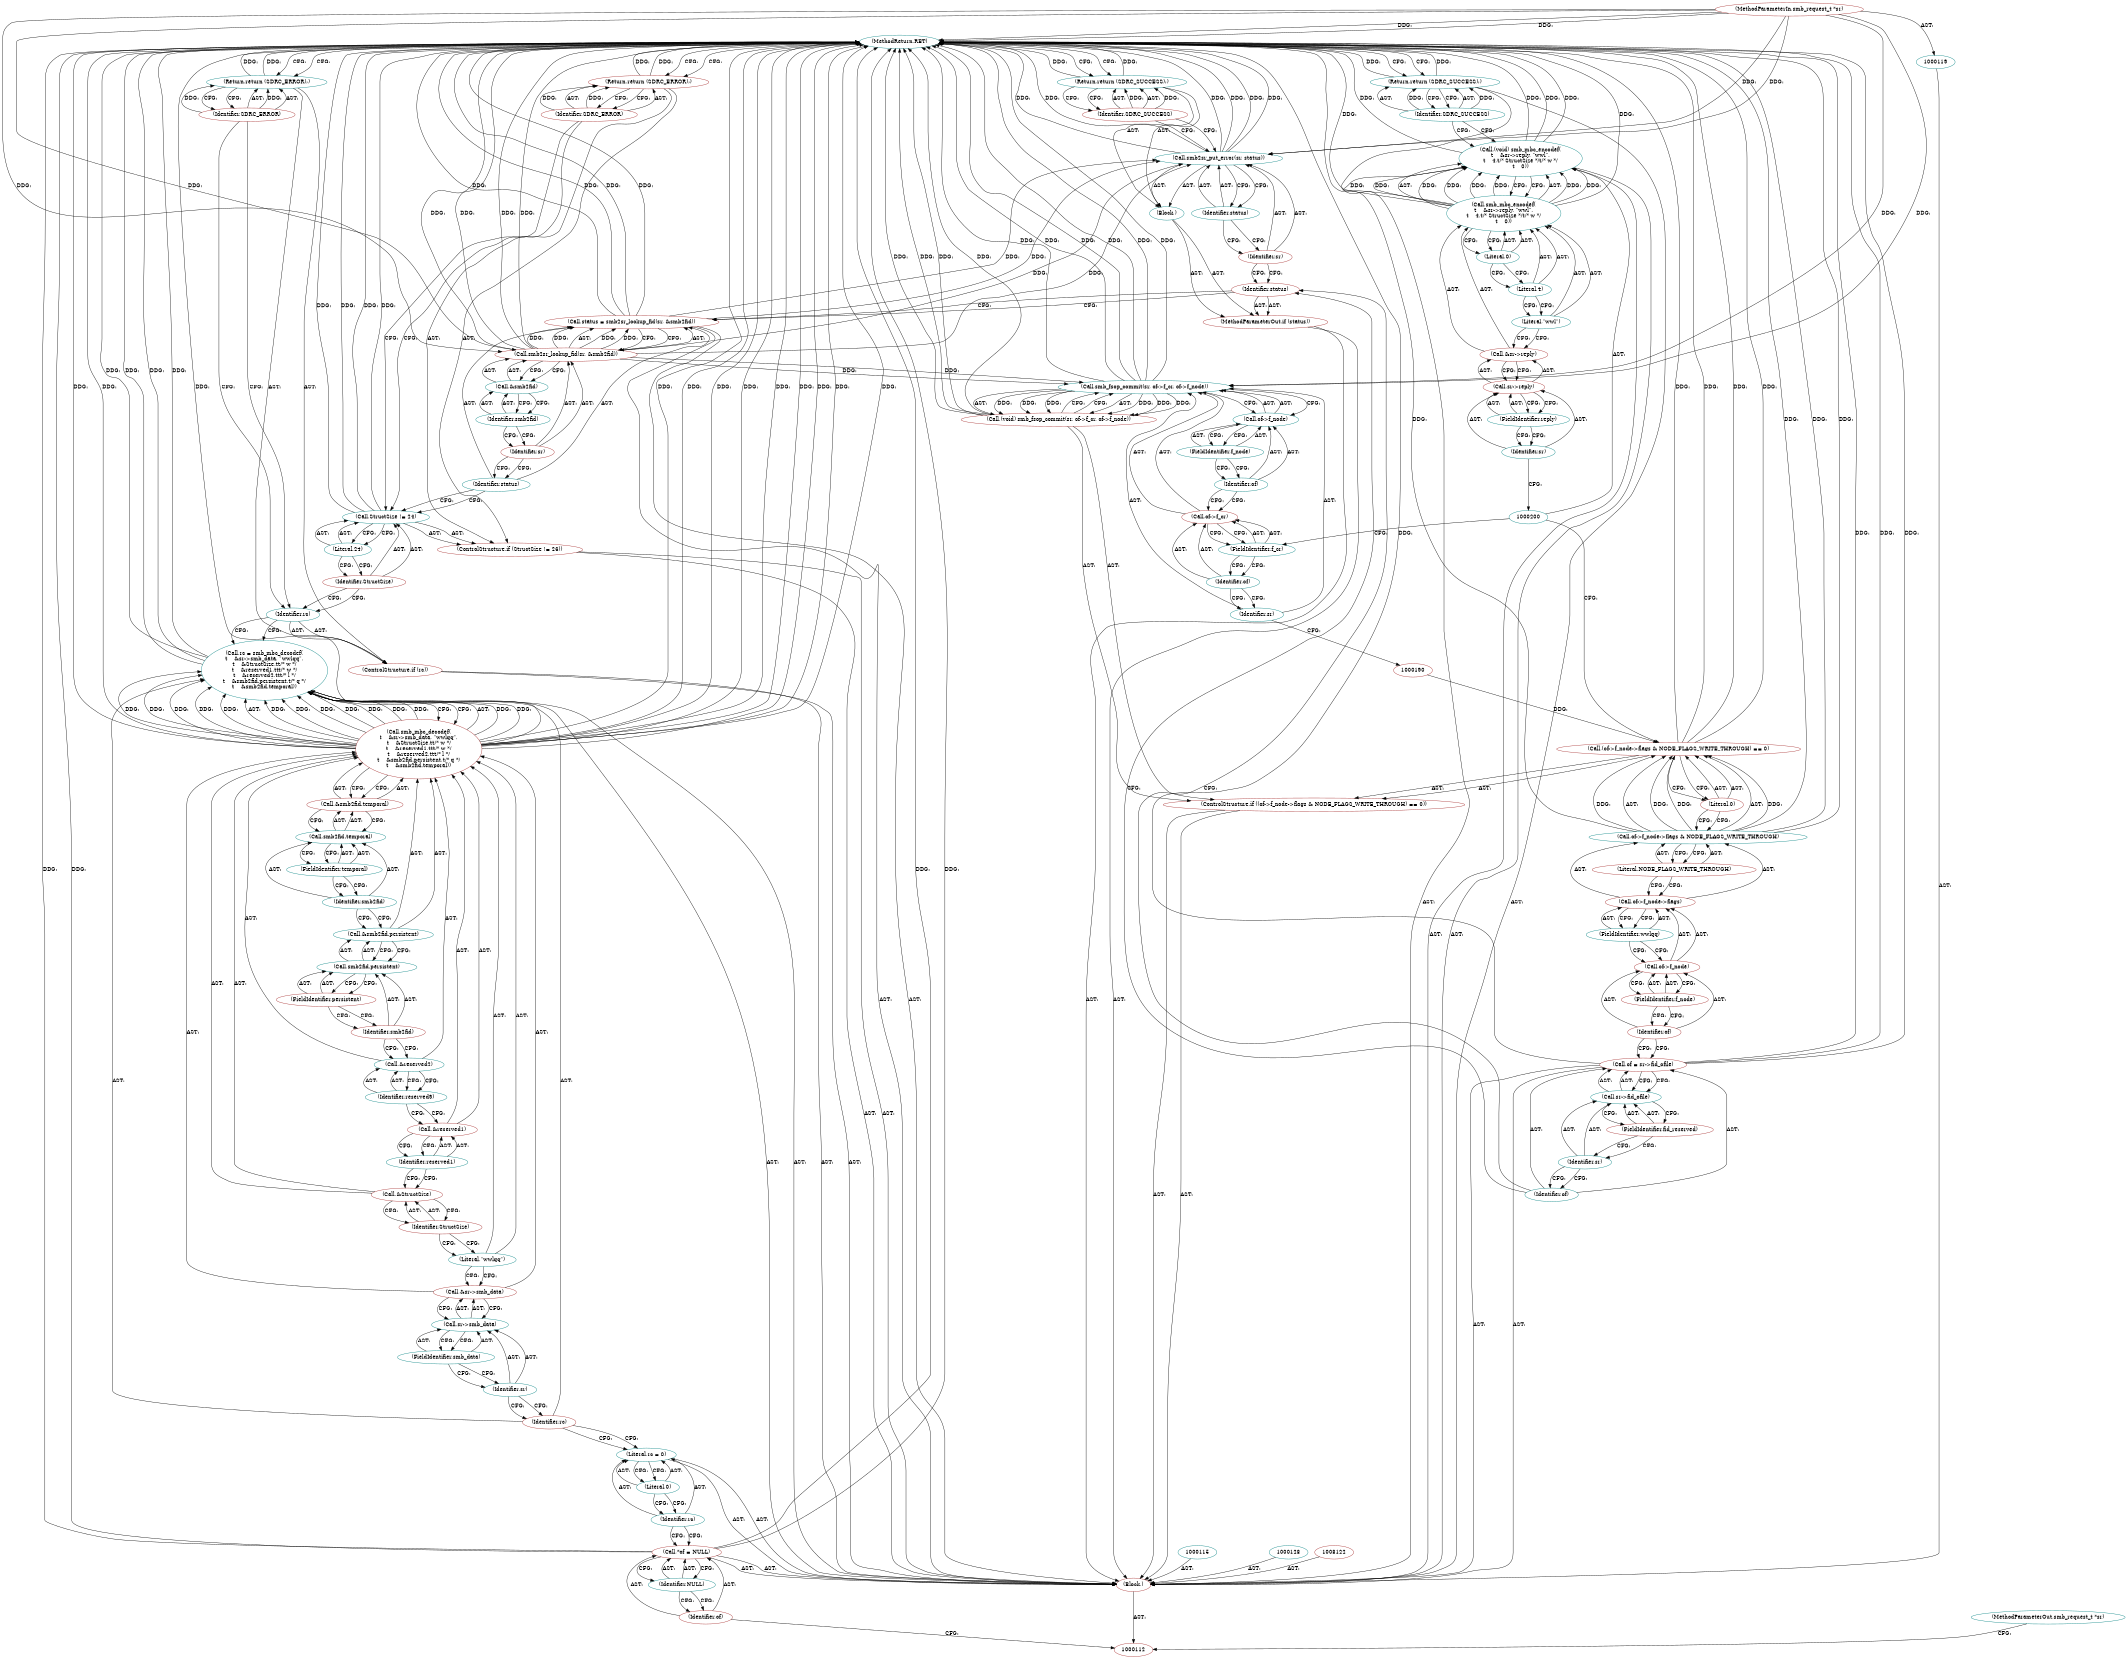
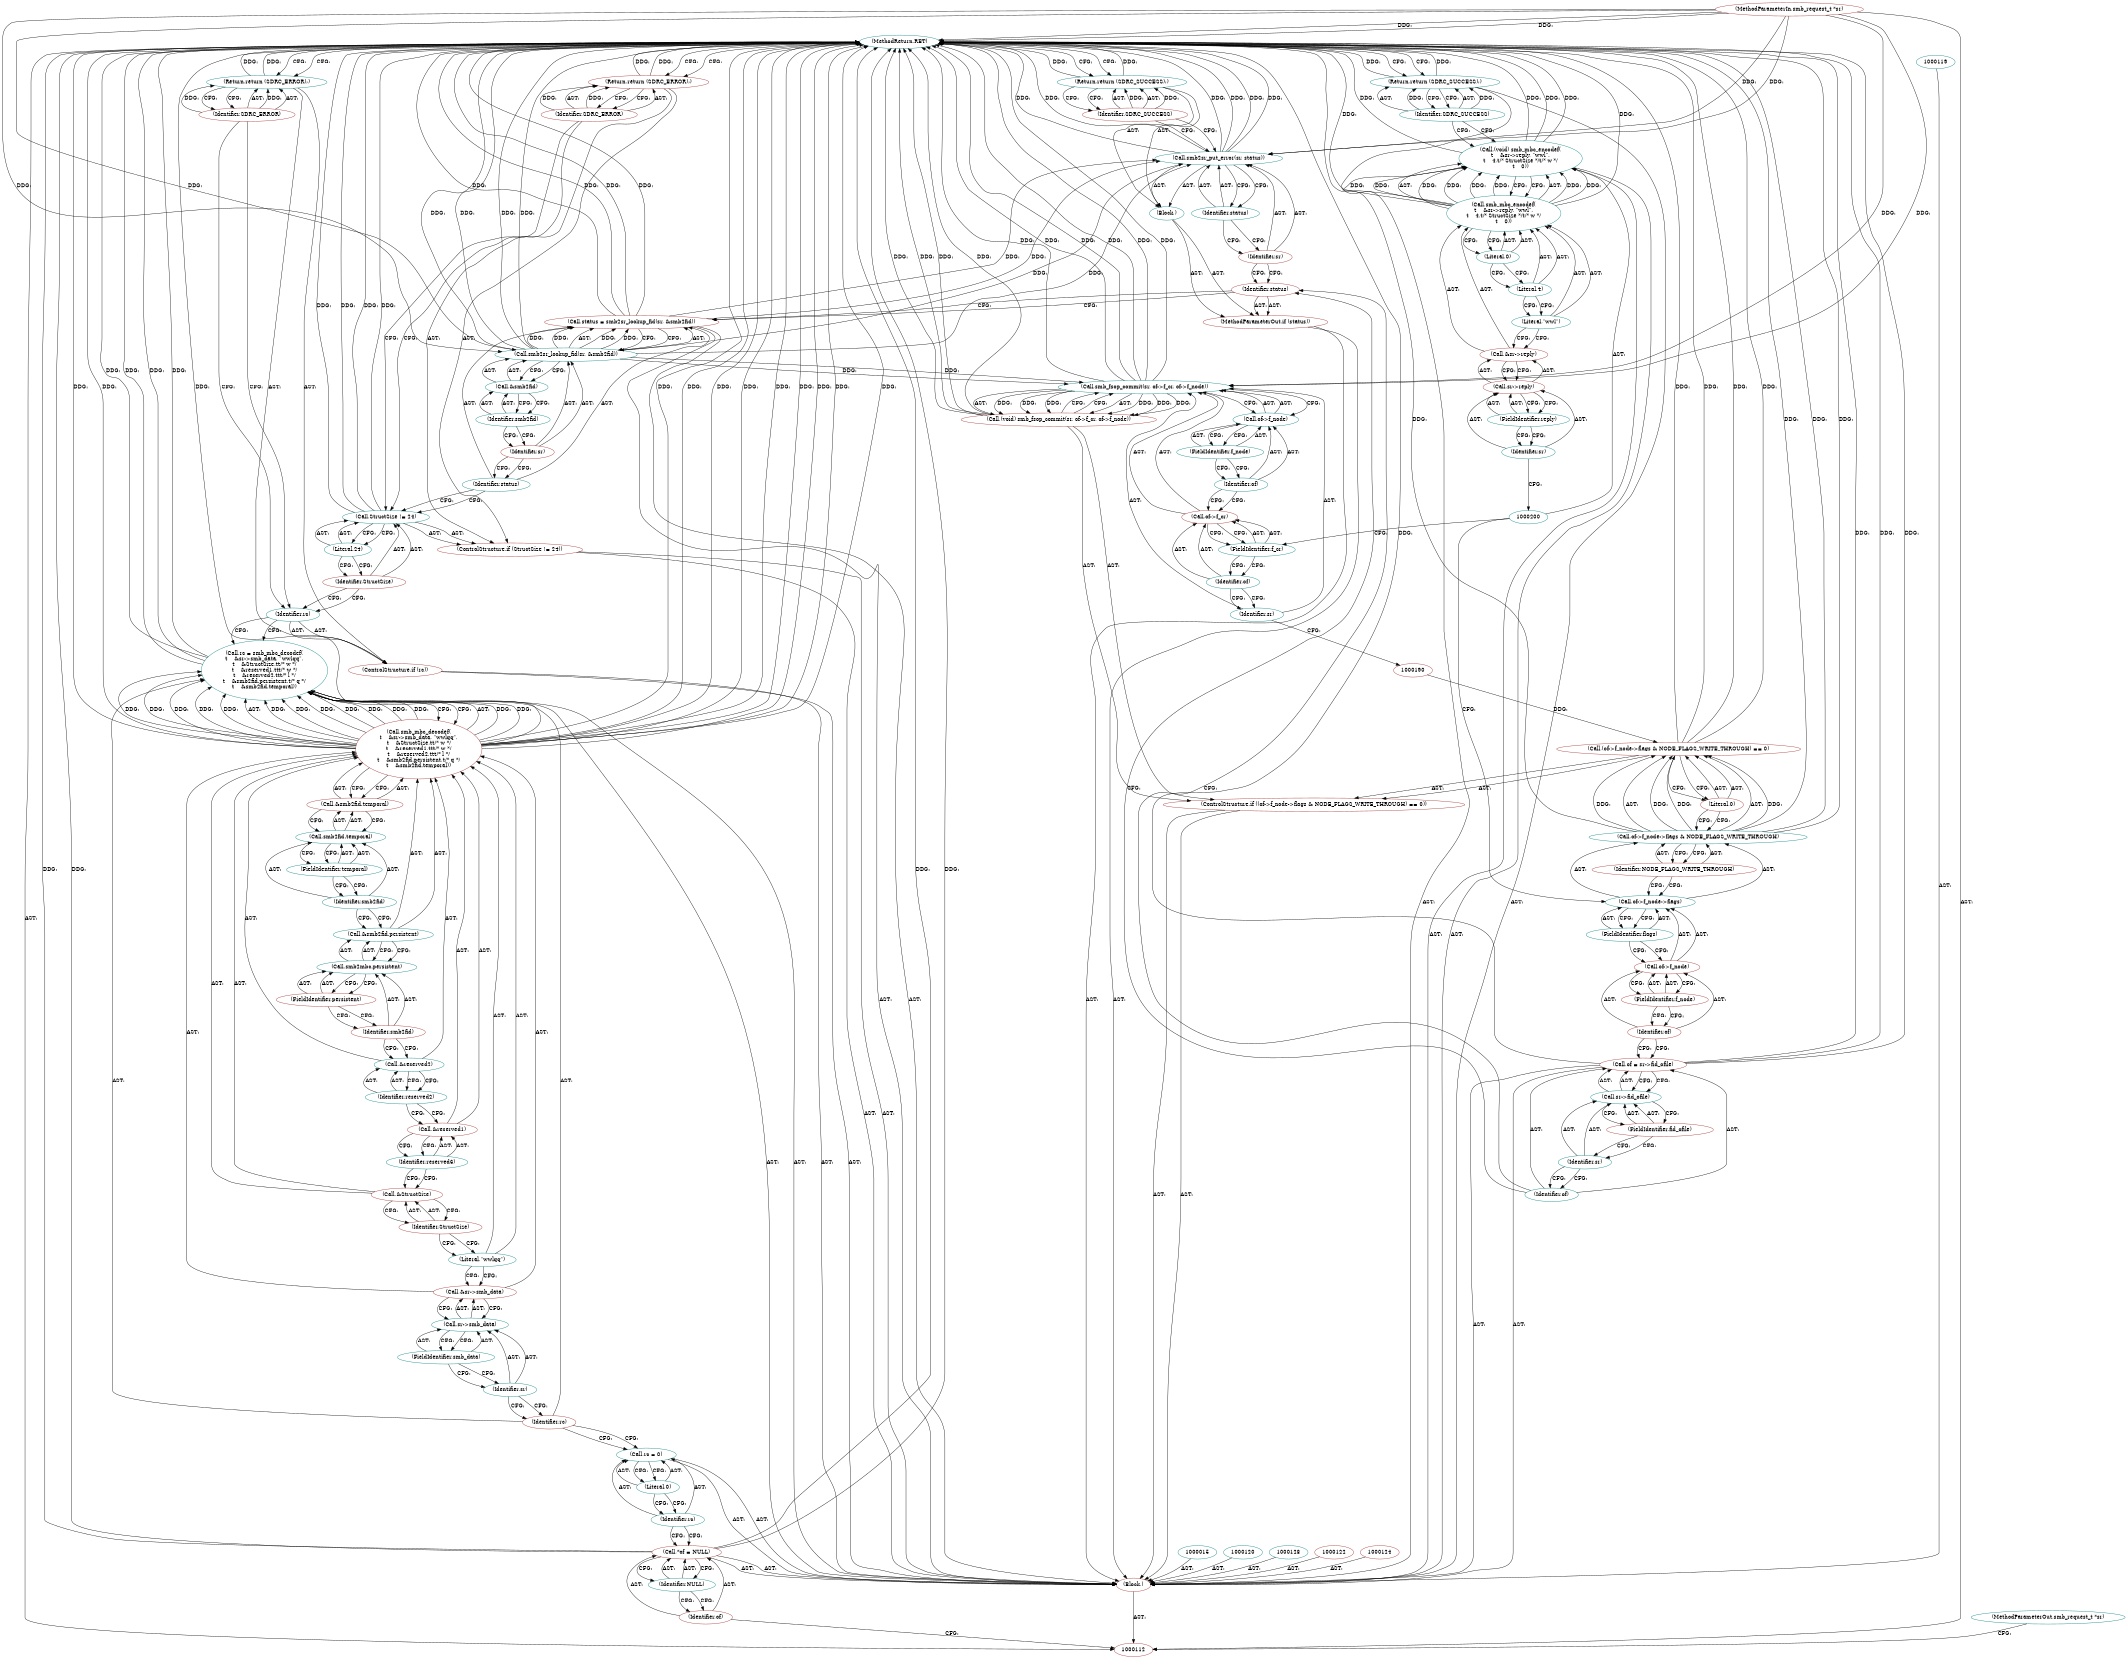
(1906, 18) -> (1961, 1175)
(566, 355) -> (566, 355)
(510, 550) -> (510, 550)
(1584, 637) -> (1471, 739)
(1674, 870) -> (1674, 870)
(1650, 902) -> (1650, 902)
(1630, 935) -> (1630, 935)
(367, 967) -> (367, 967)
none -> (25, 970)
(406, 1097) -> (406, 1097)
(1660, 1130) -> (1660, 1130)
(427, 1162) -> (427, 1162)
(646, 1455) -> (646, 1455)
(1197, 1552) -> (1197, 1552)
none -> (1243, 1552)
(1334, 1552) -> (1334, 1552)
none -> (1380, 1552)
